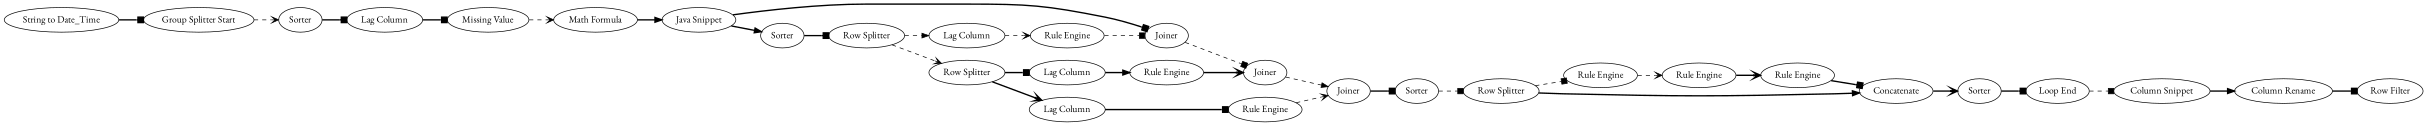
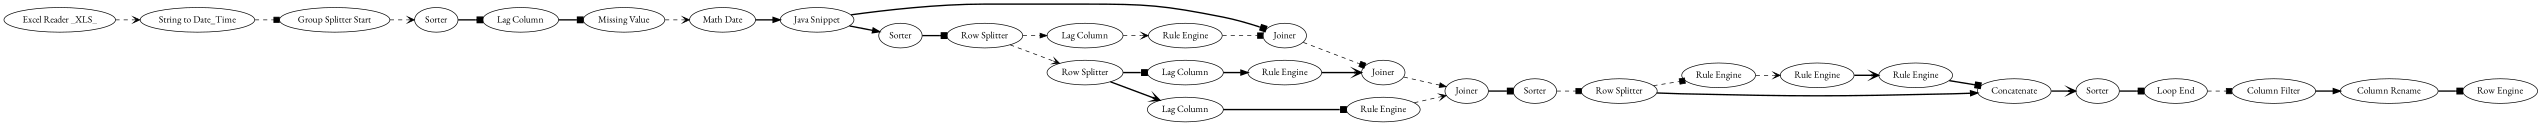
none -> (60, 20)
(128, 20) -> (264, 20)
(596, 20) -> (723, 20)
(2162, 91) -> (2274, 91)
(2390, 91) -> (2500, 91)
